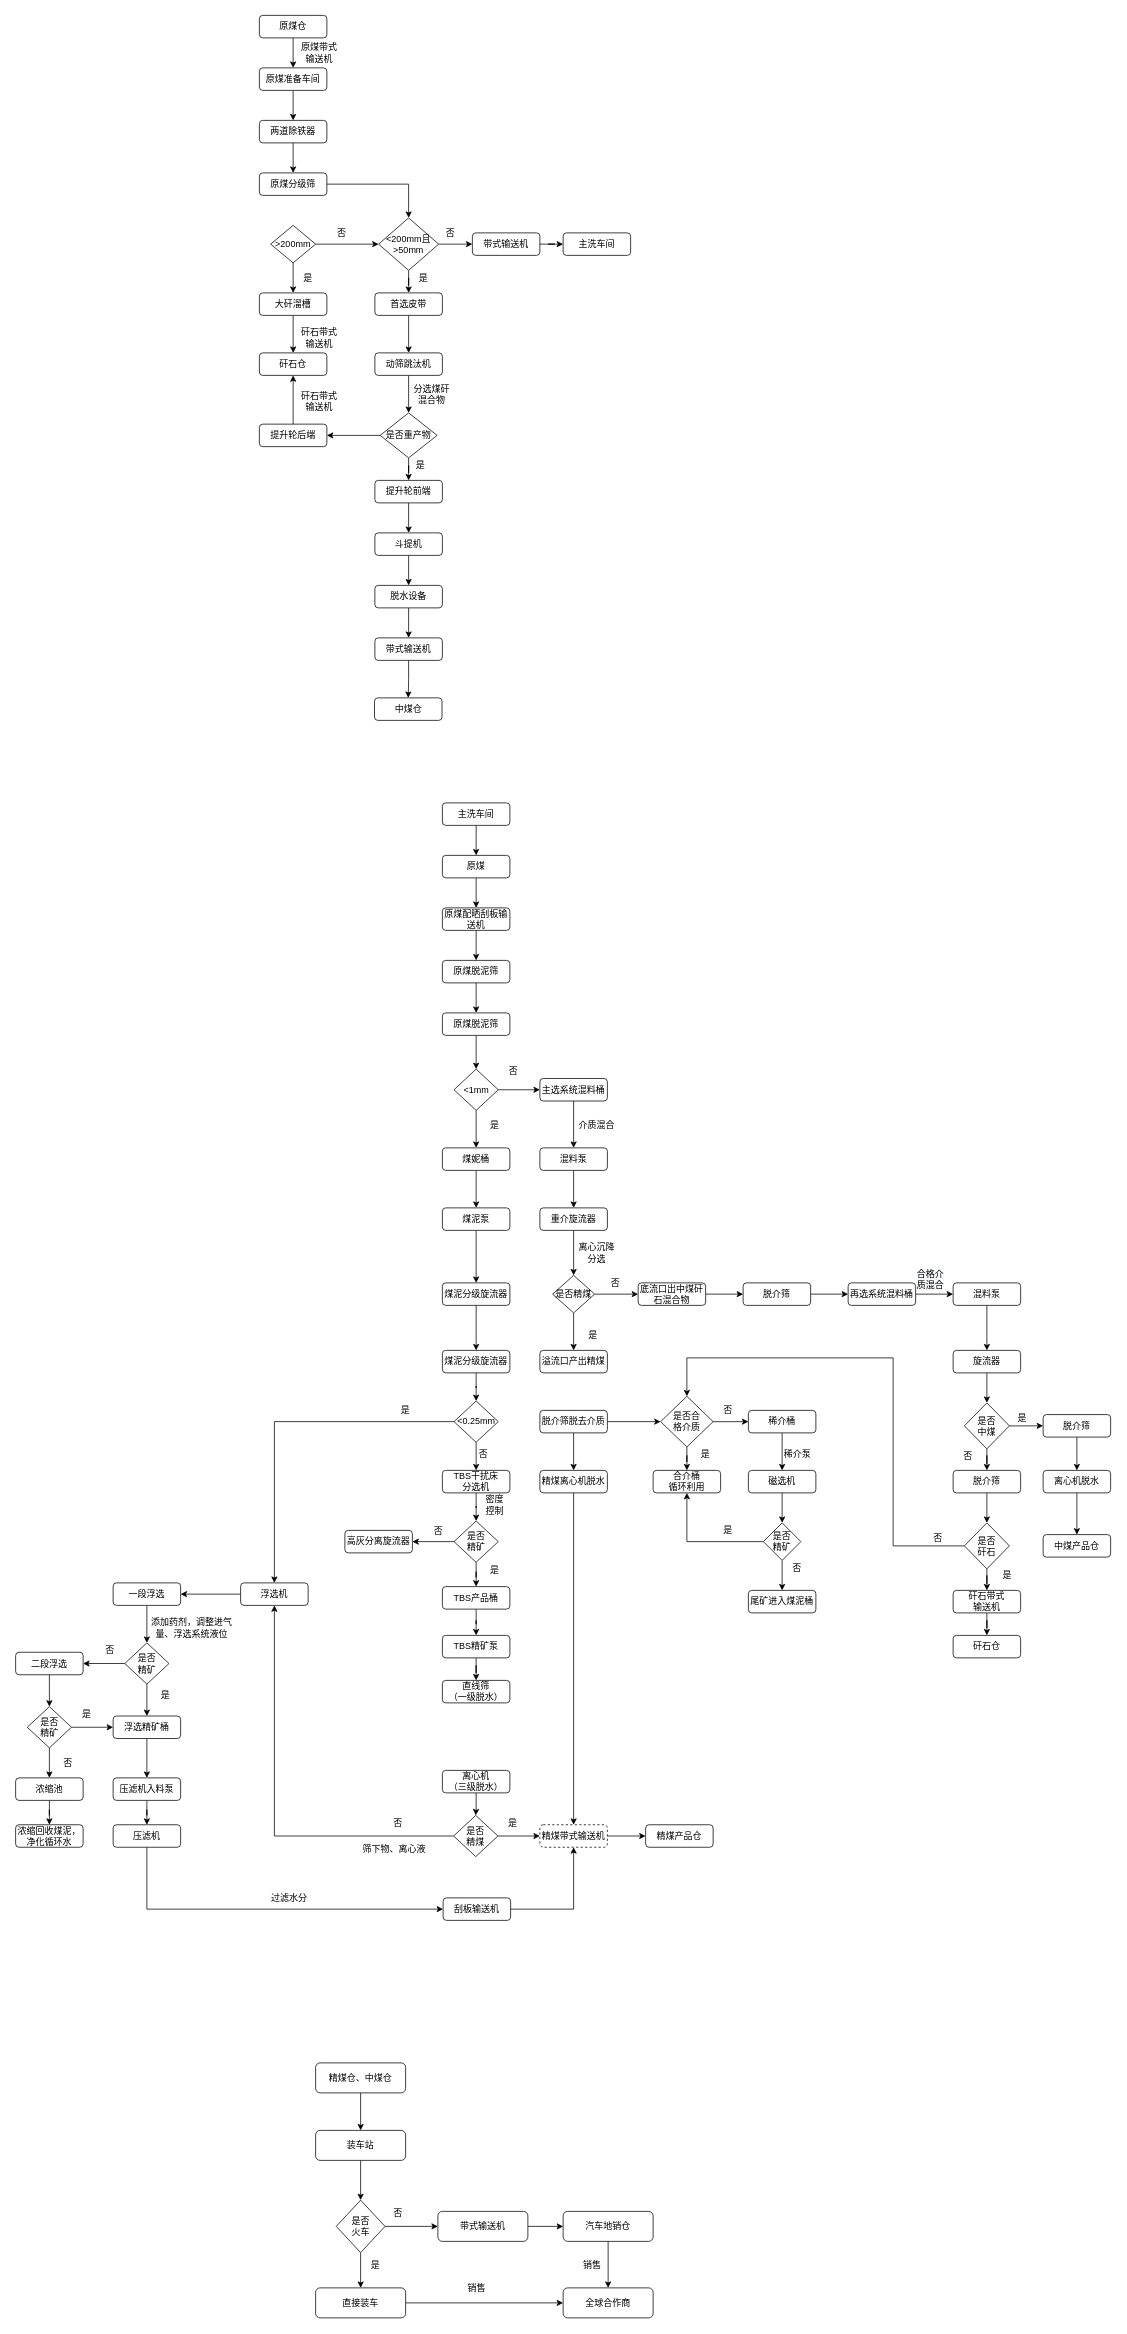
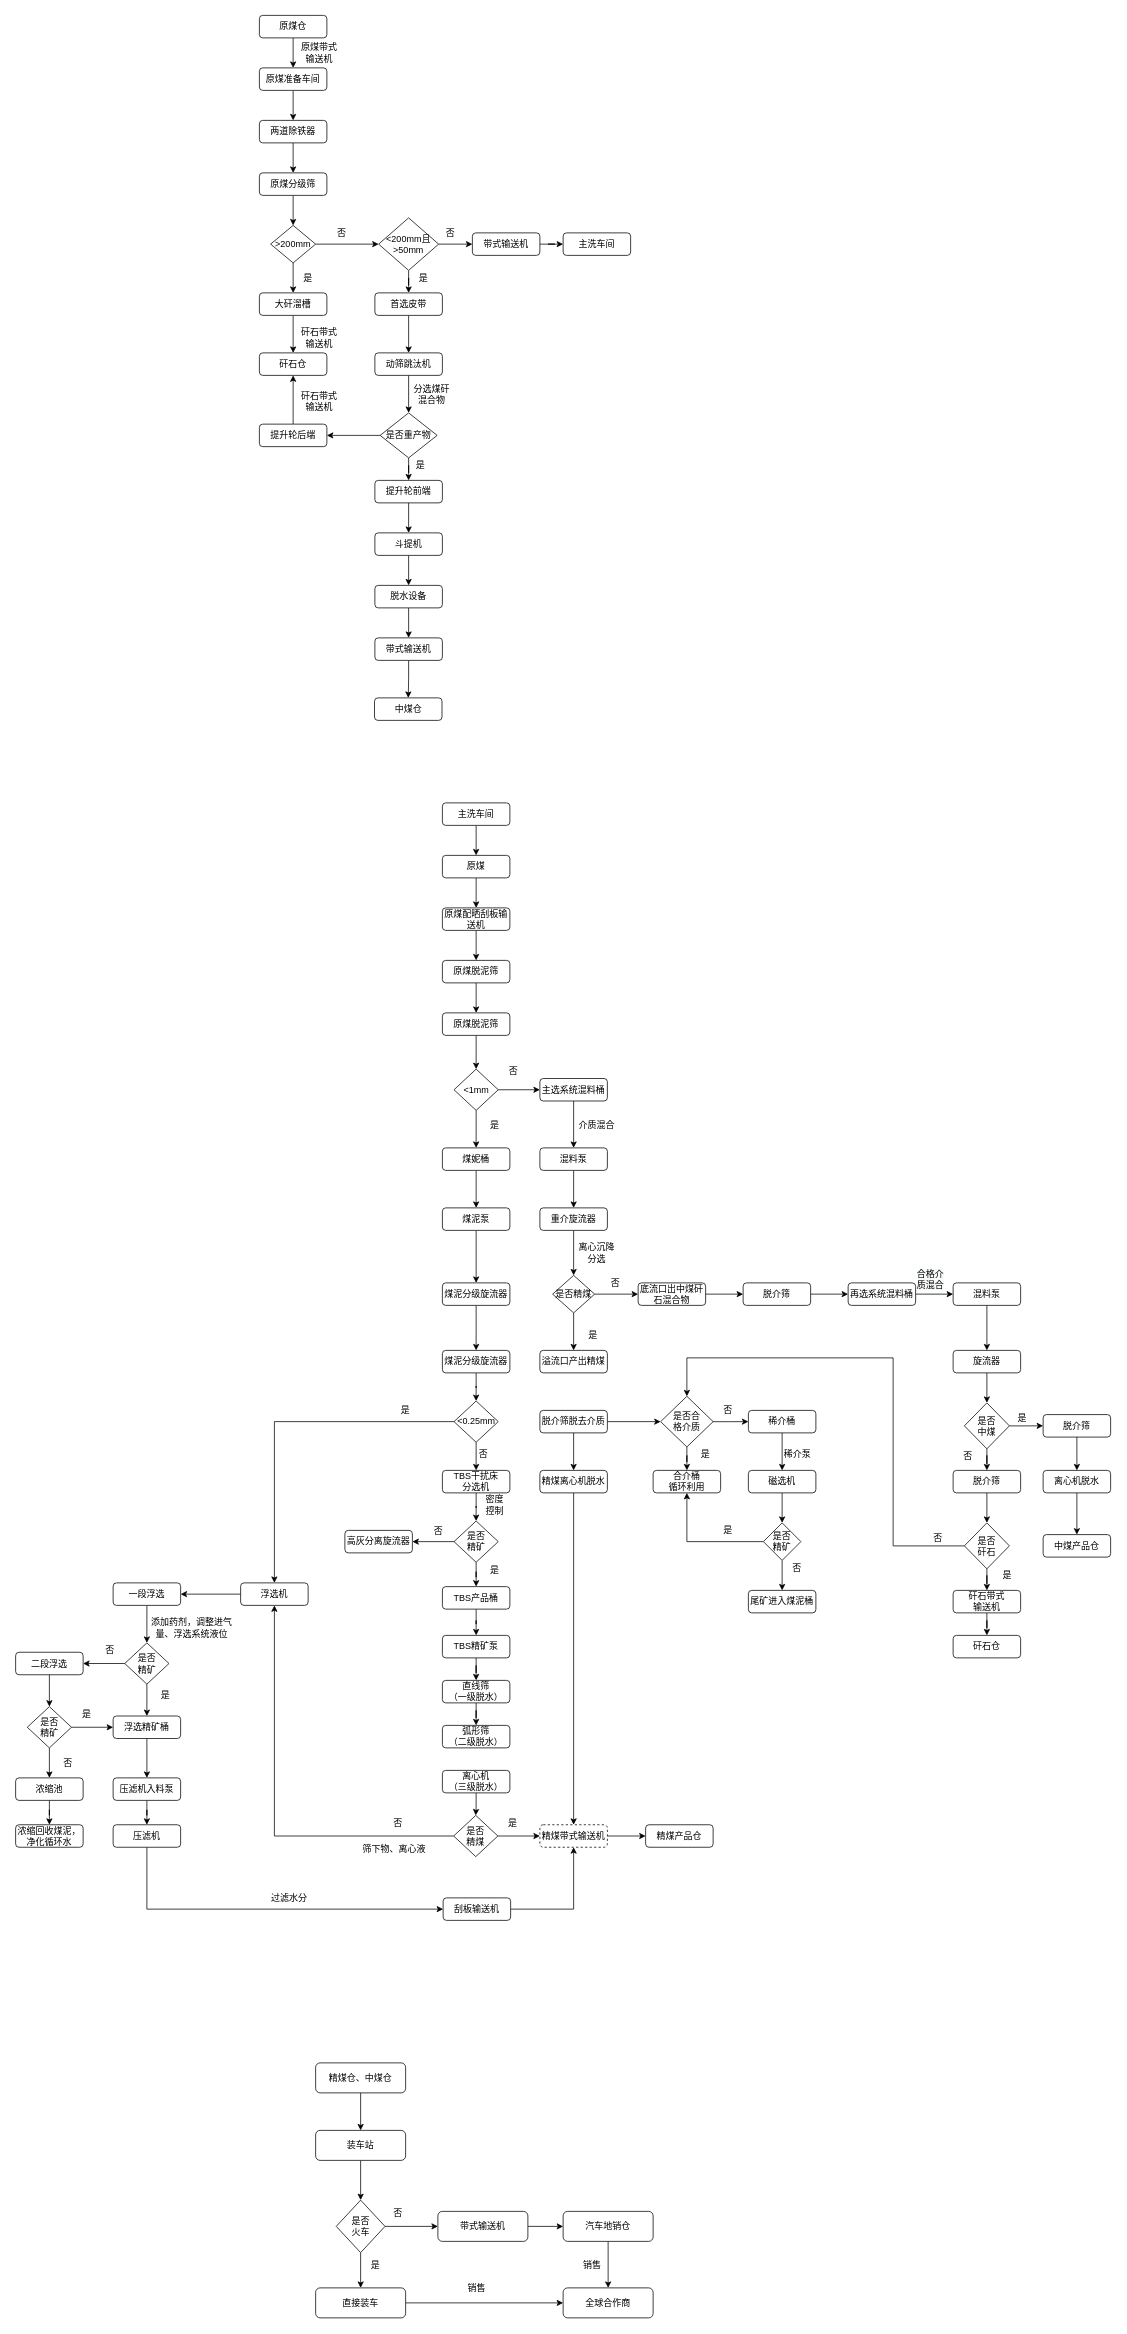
(408, 198) -> (293, 219)
none -> (476, 1715)
none -> (476, 1737)
